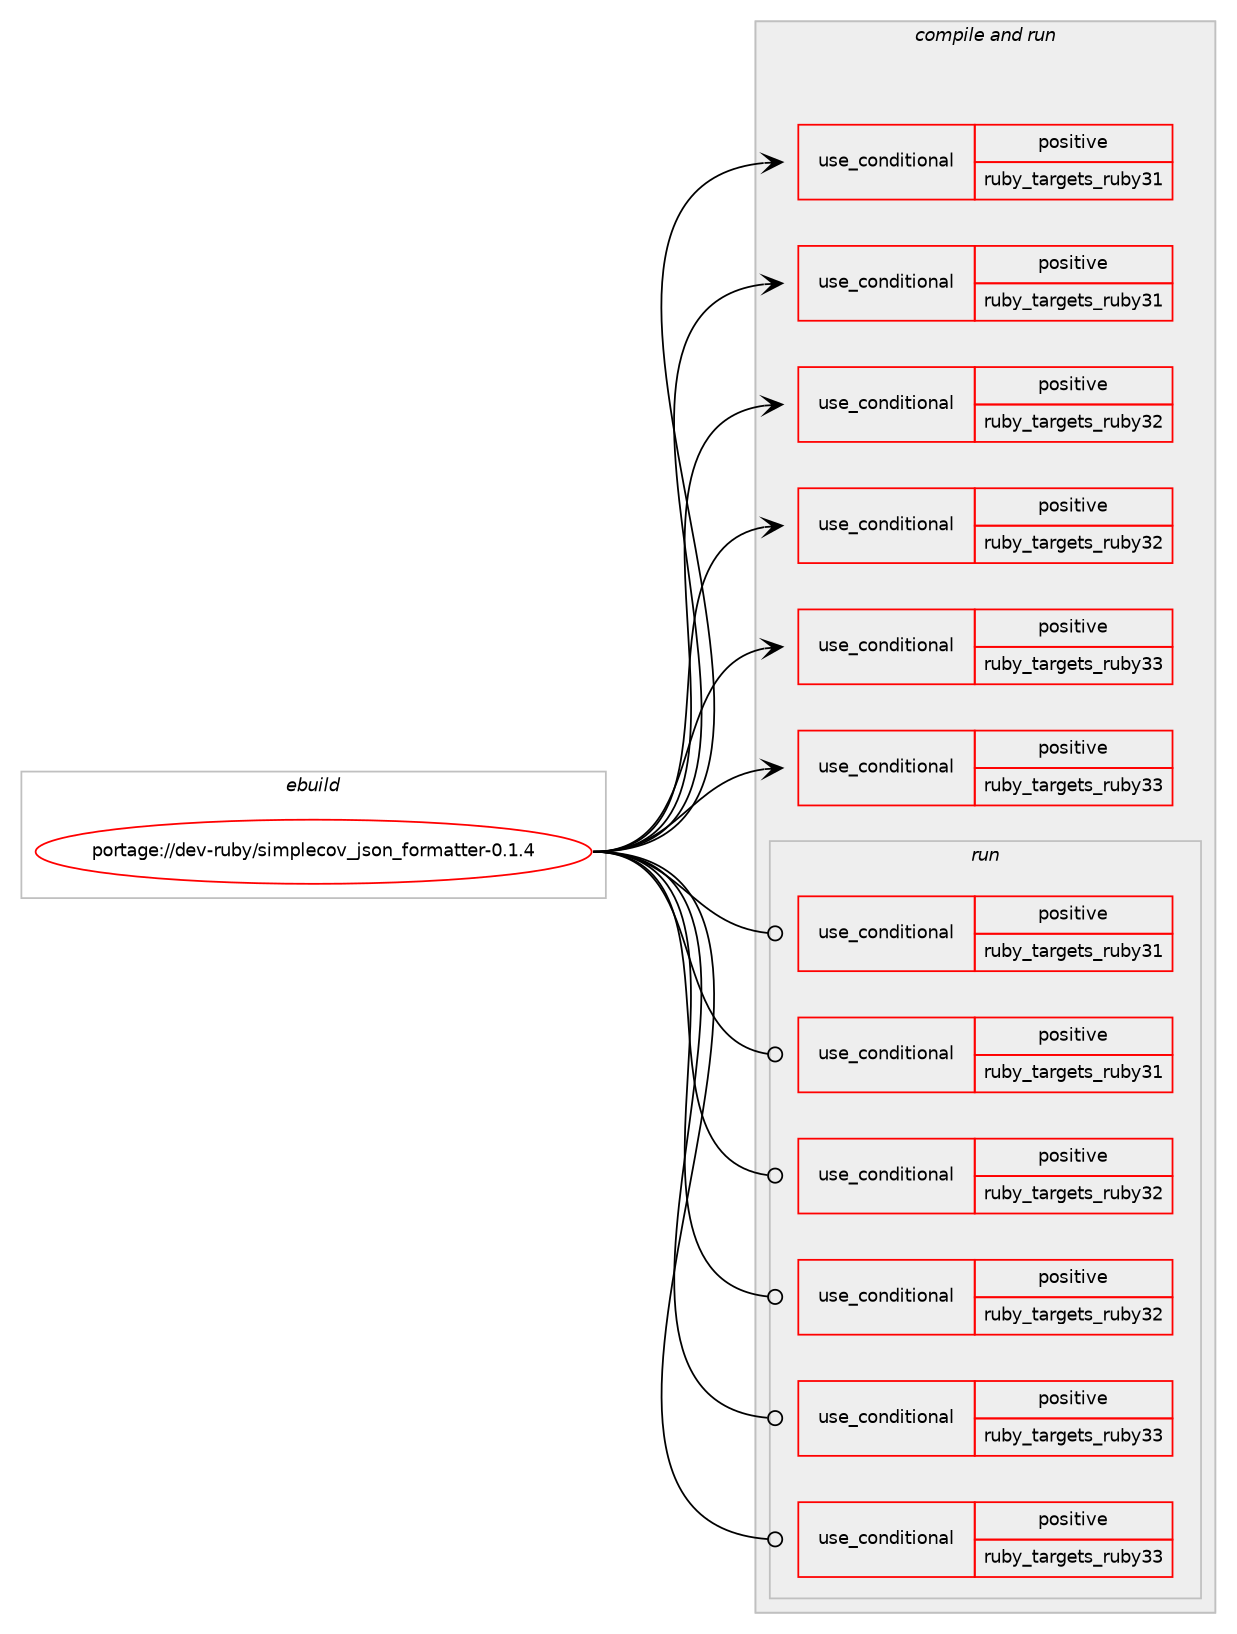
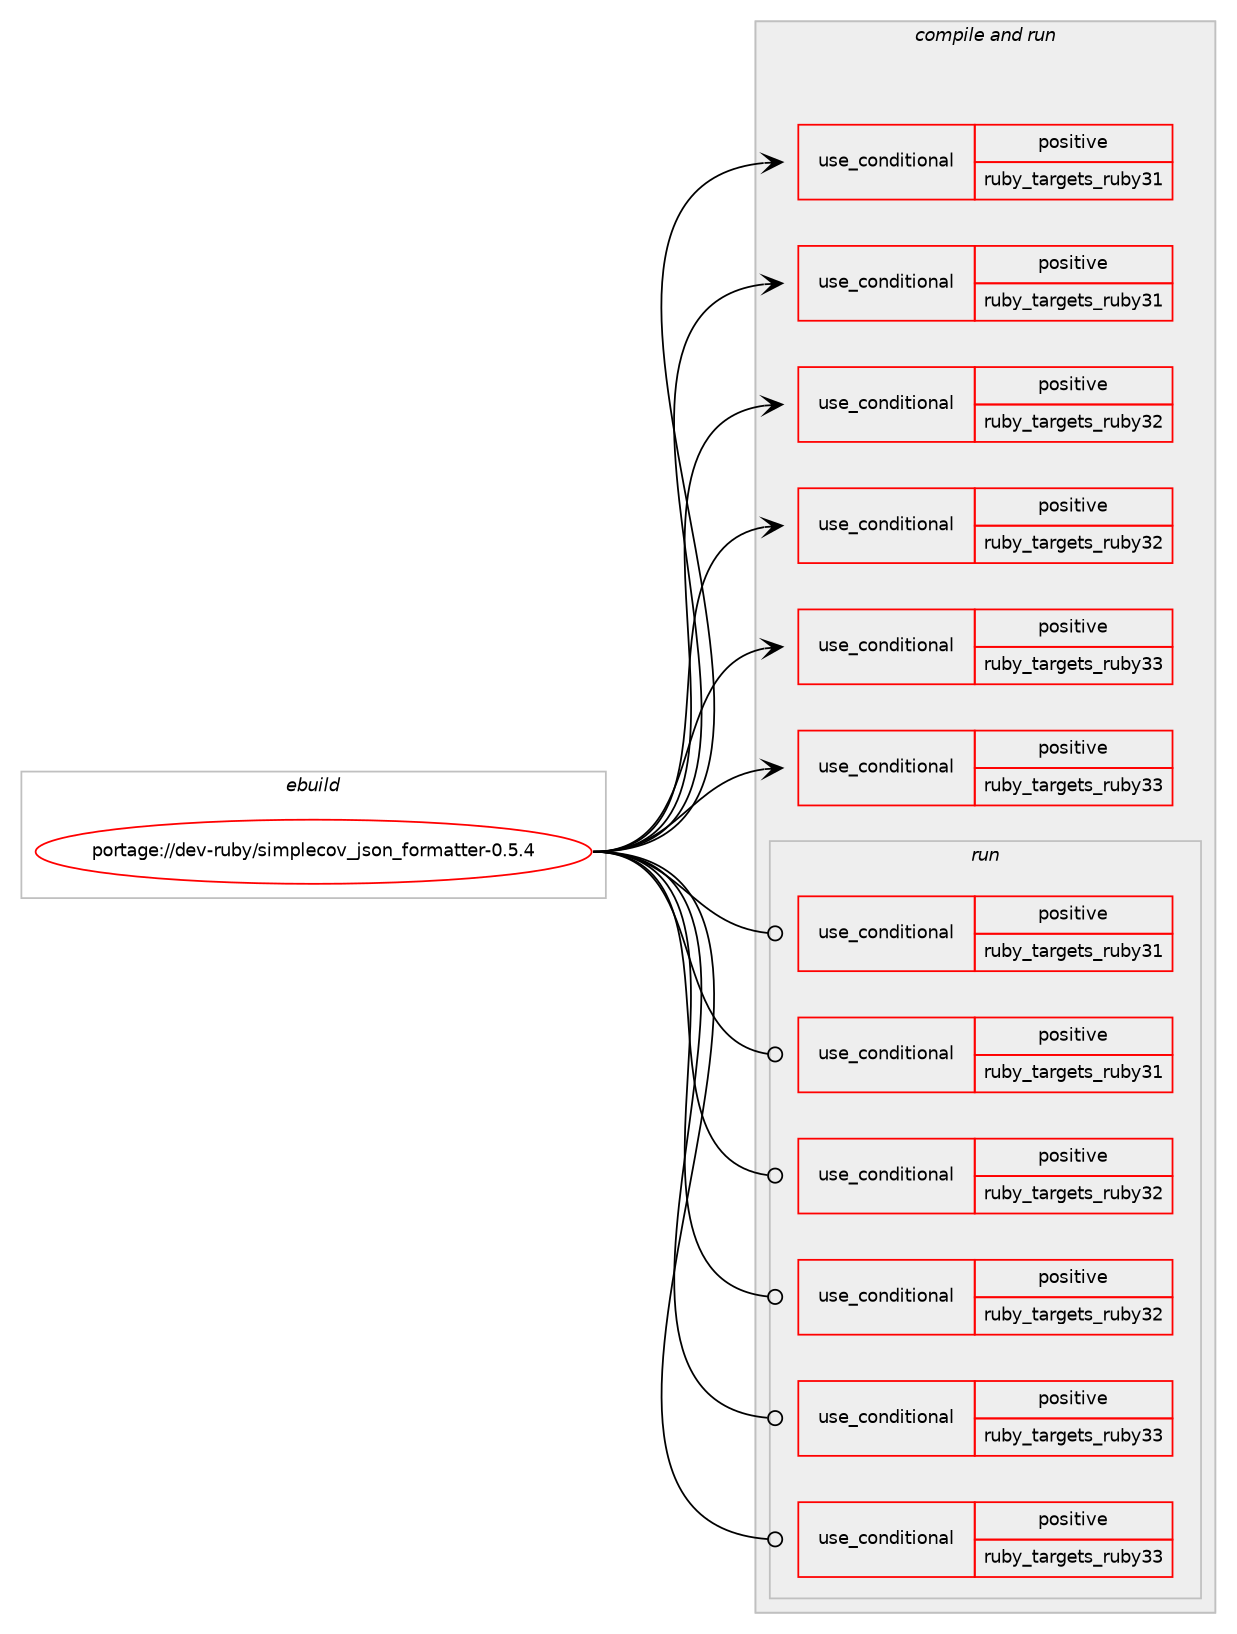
(314, 852) -> (314, 852)
